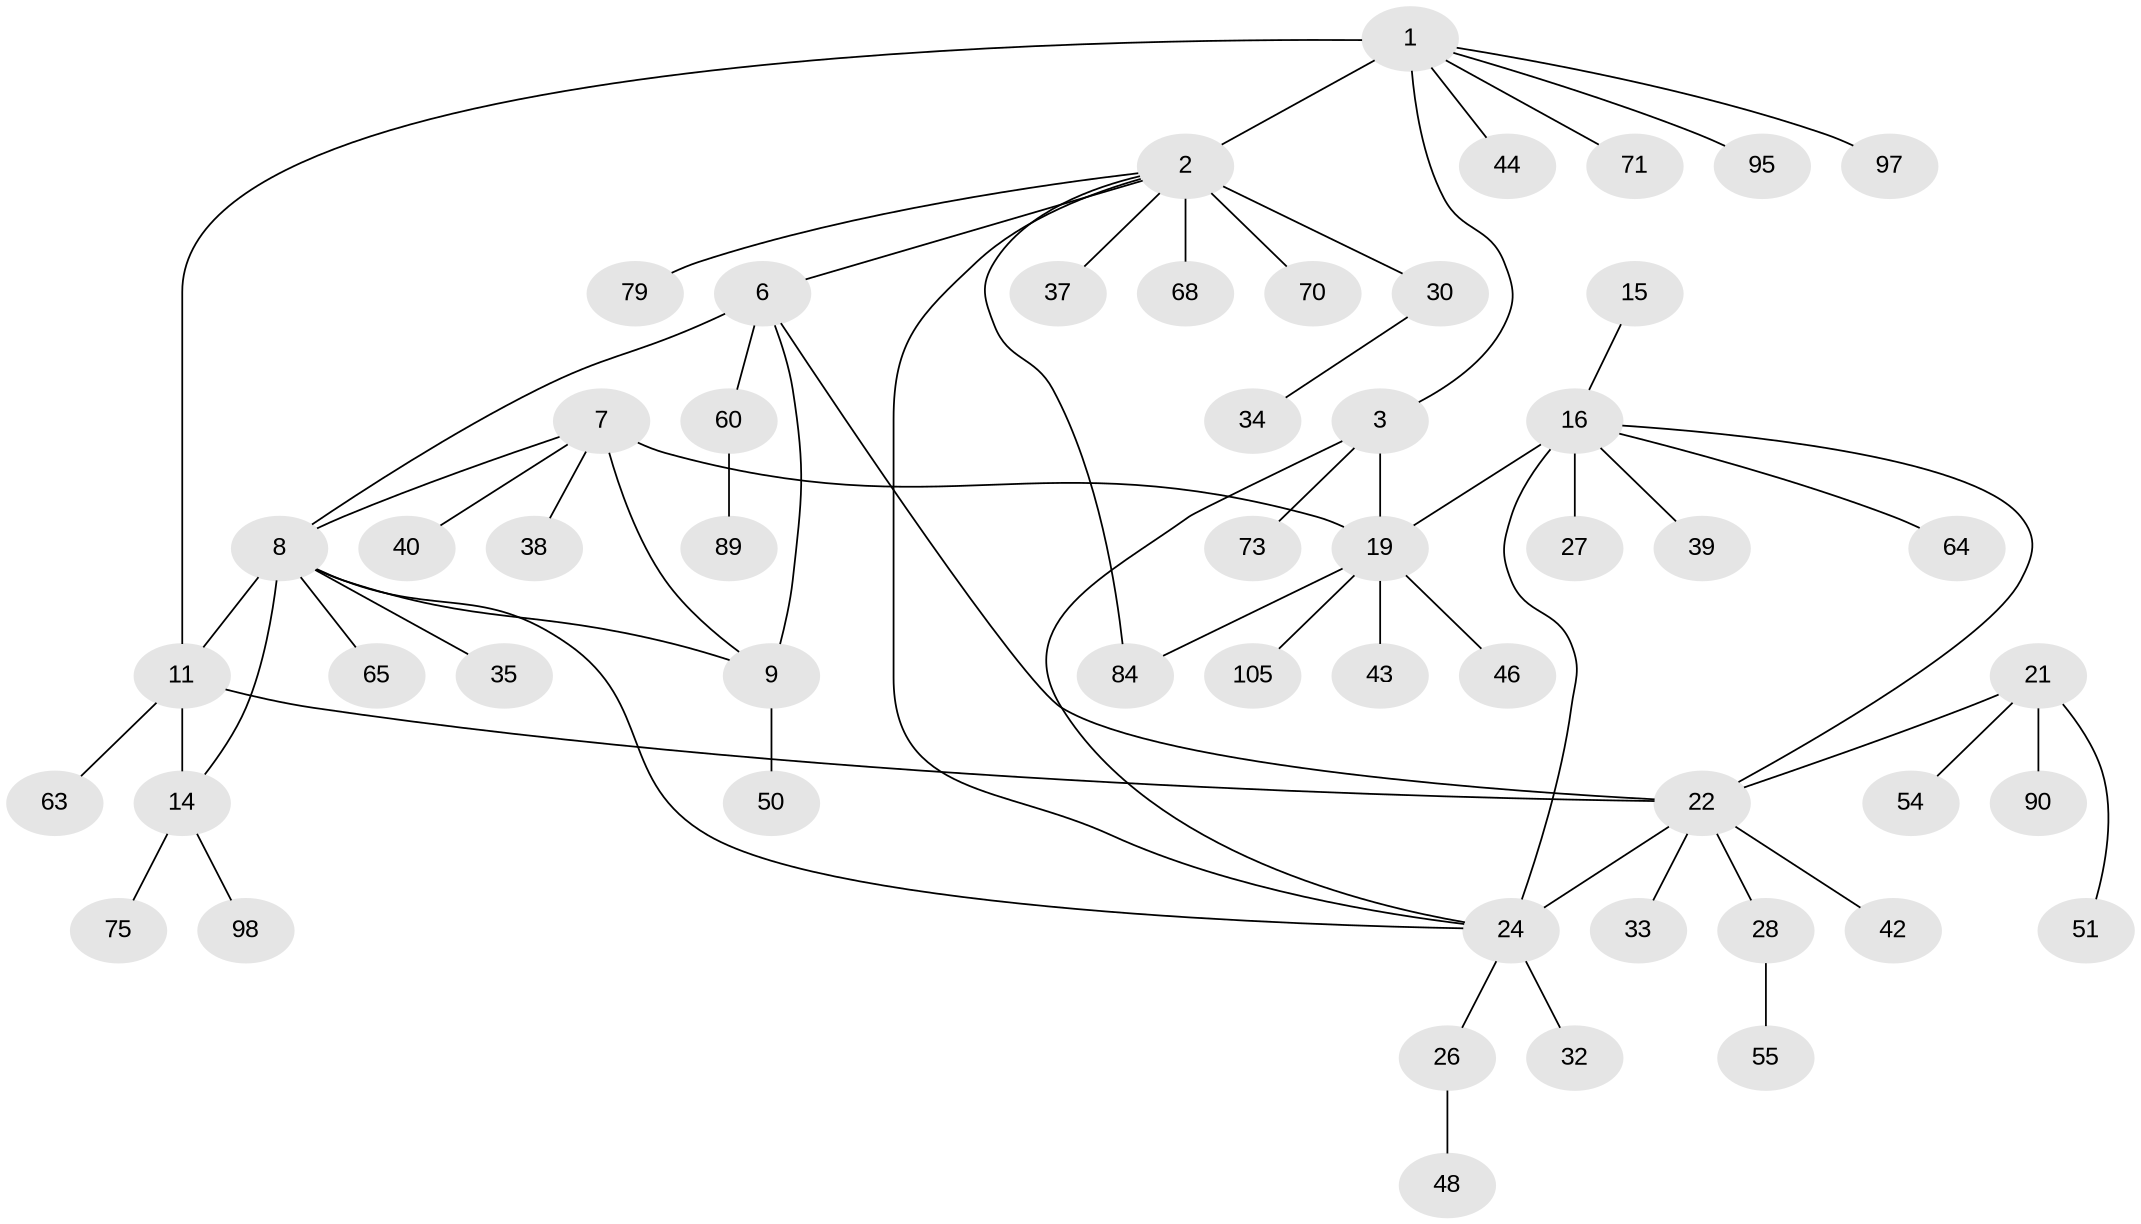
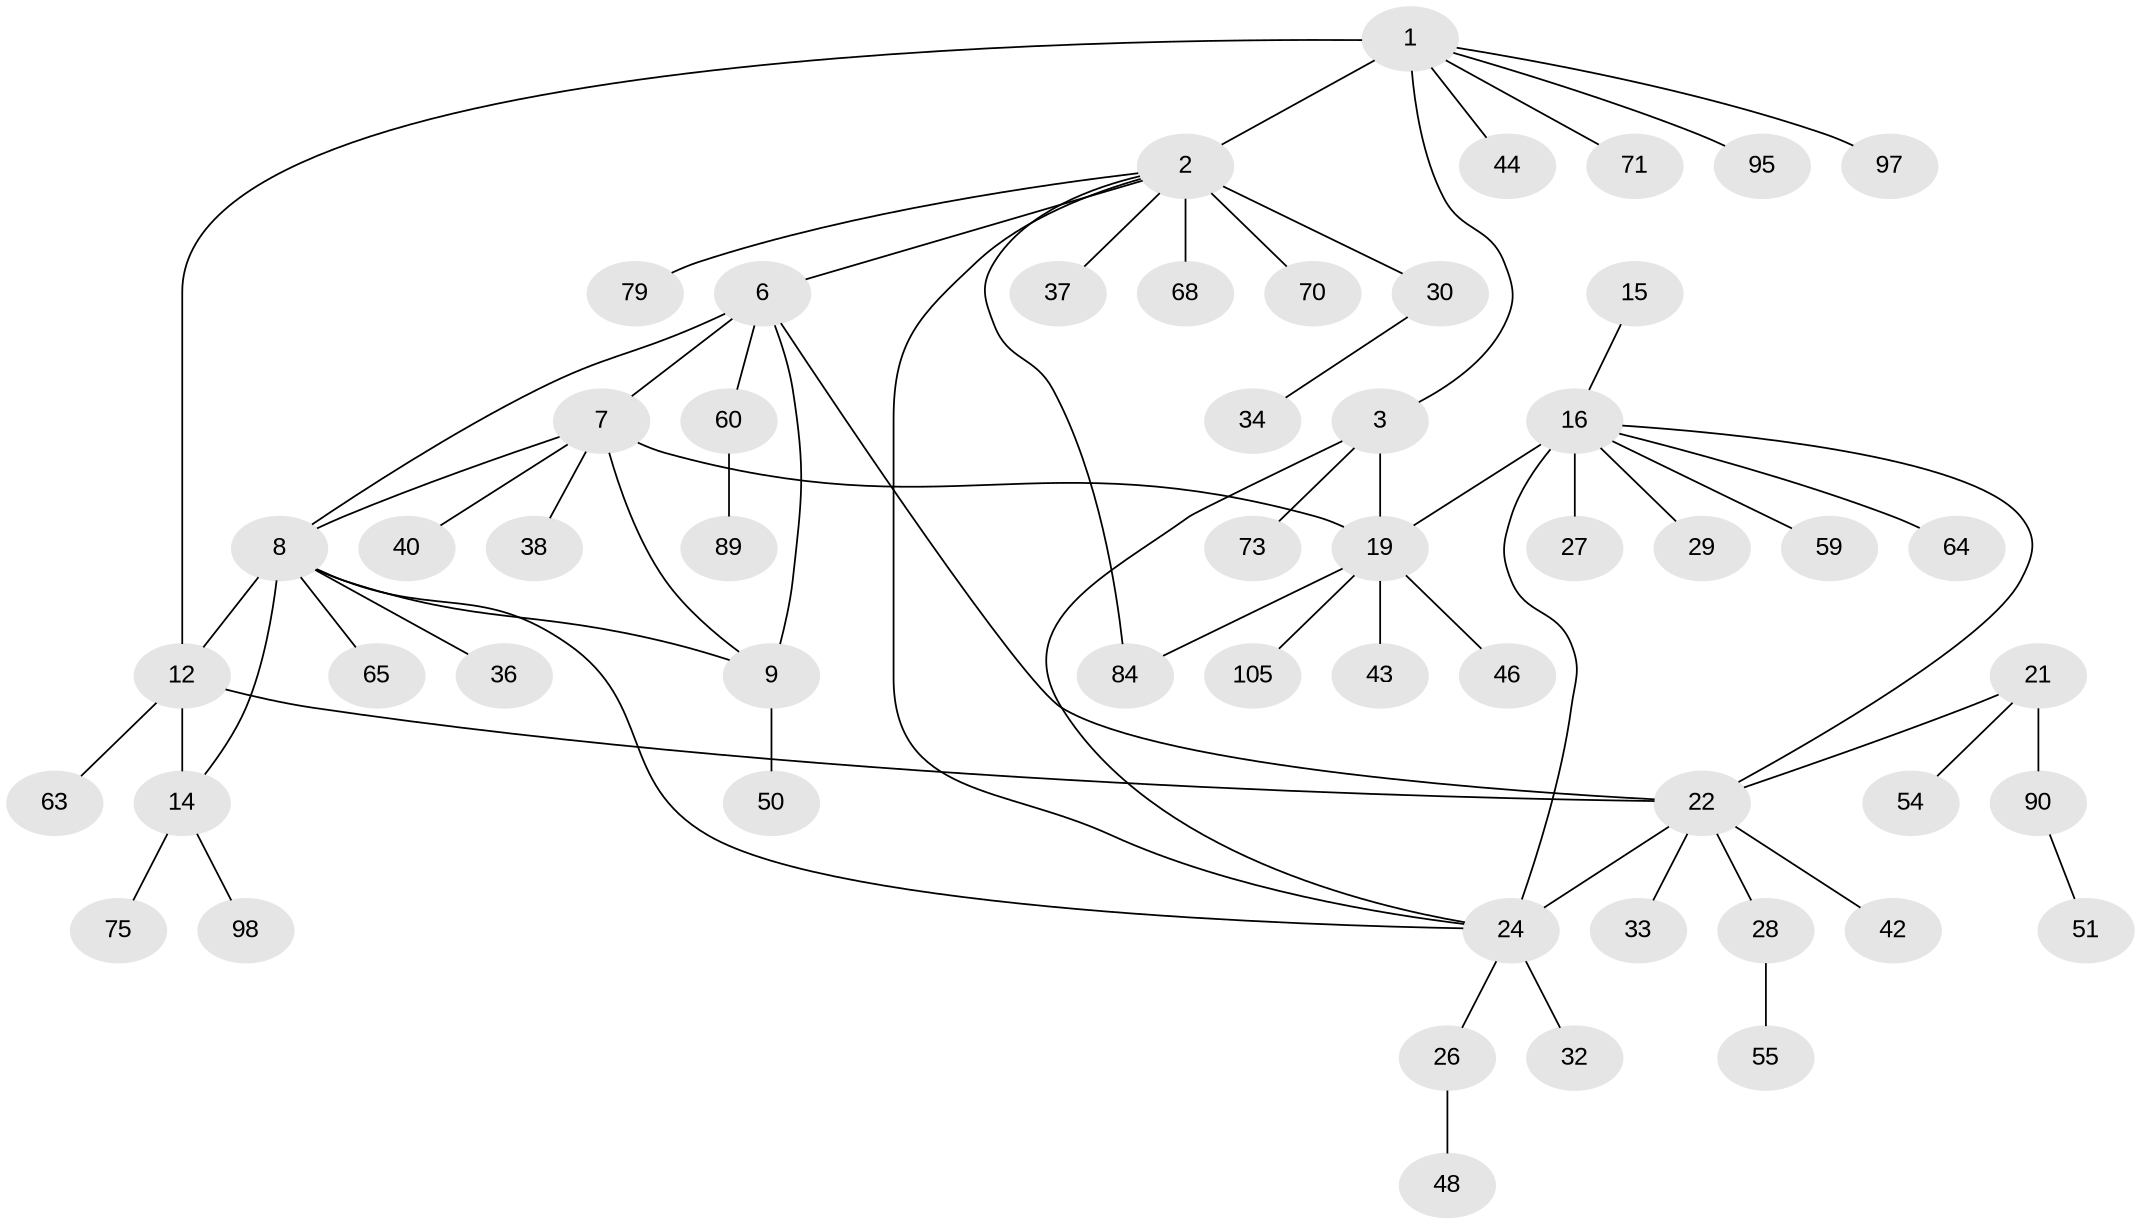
none -> (682, 357)
(1702, 549) -> (1702, 549)
none -> (1830, 549)
(182, 676) -> (182, 676)
(504, 676) -> (504, 676)
(2107, 797) -> (2062, 867)
